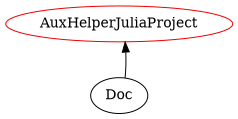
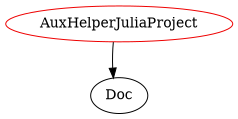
(126, 65) -> (113, 55)
